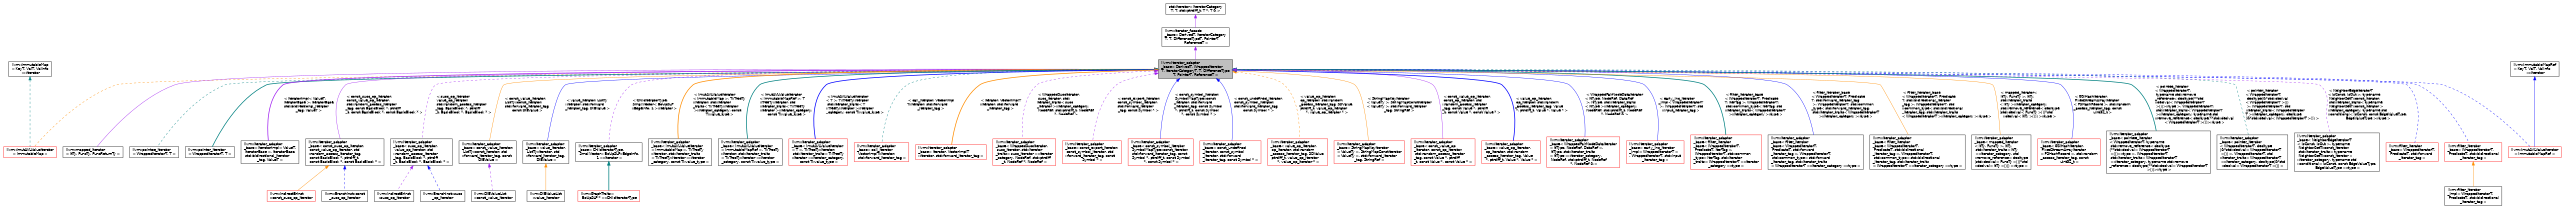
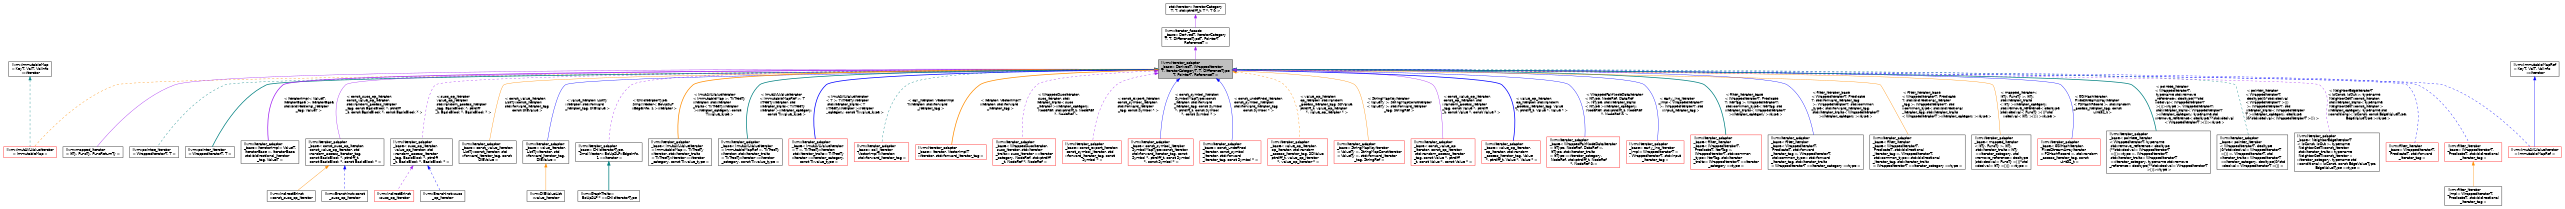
(291, 196) -> (291, 196)
(394, 196) -> (394, 196)
(493, 196) -> none
(609, 196) -> (609, 196)
